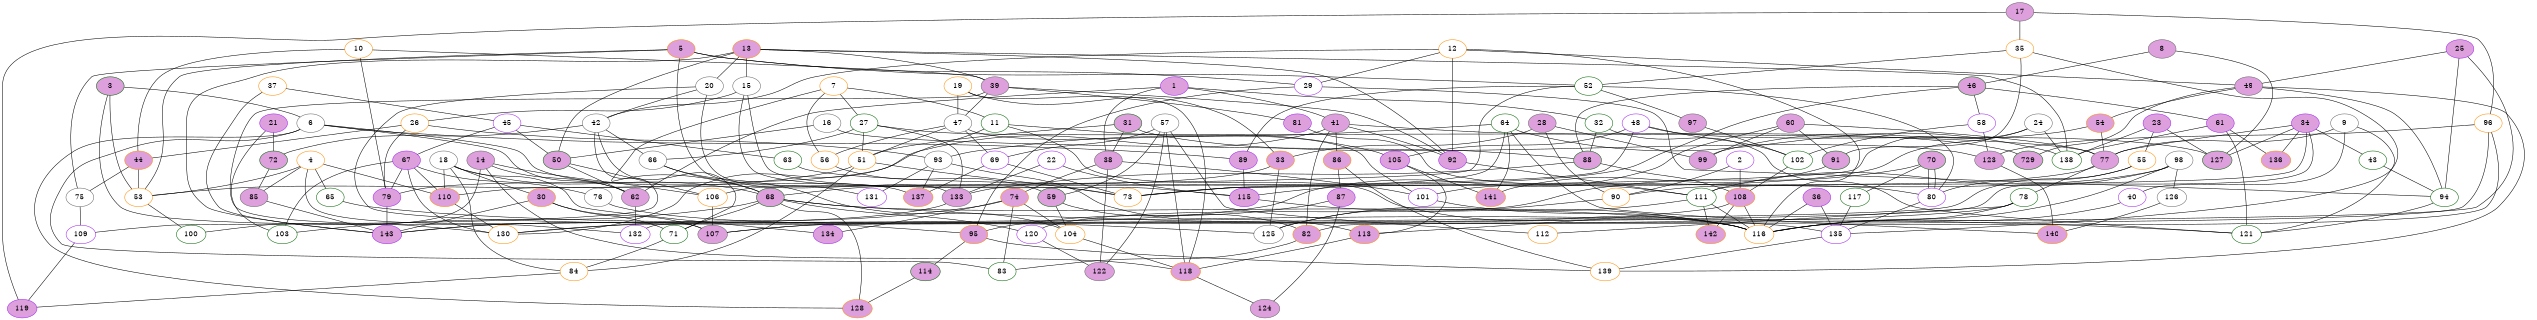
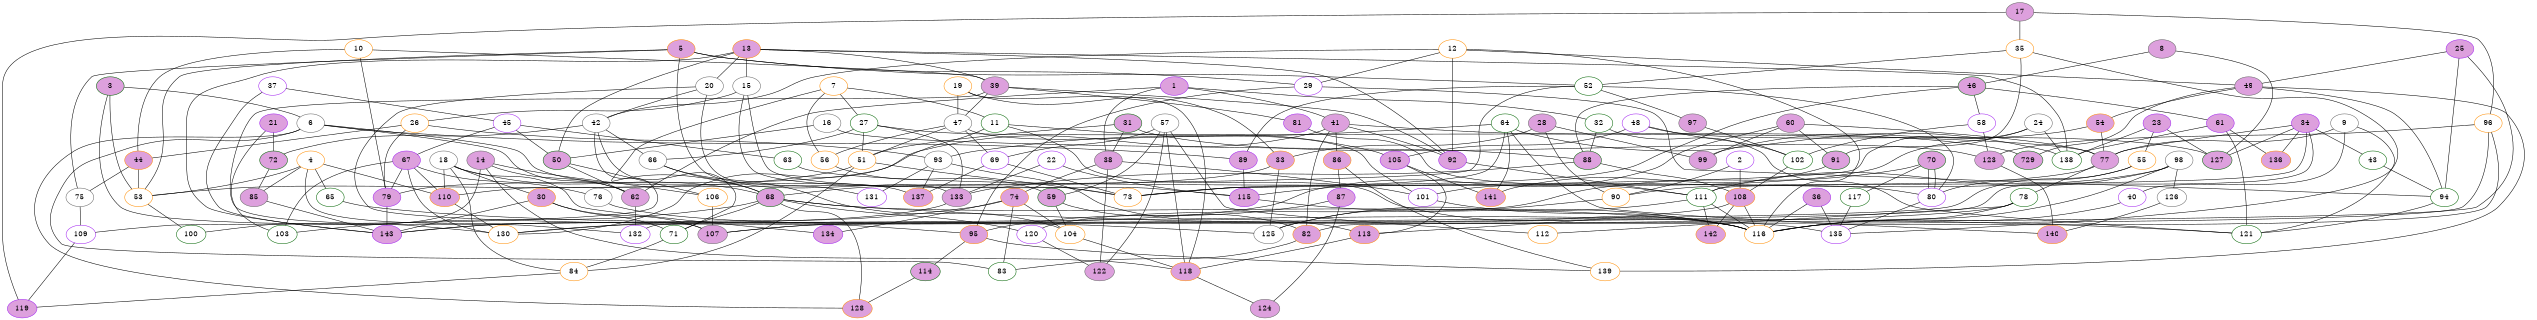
(273, 86) -> (273, 86)
(1190, 185) -> none
(1721, 253) -> none
